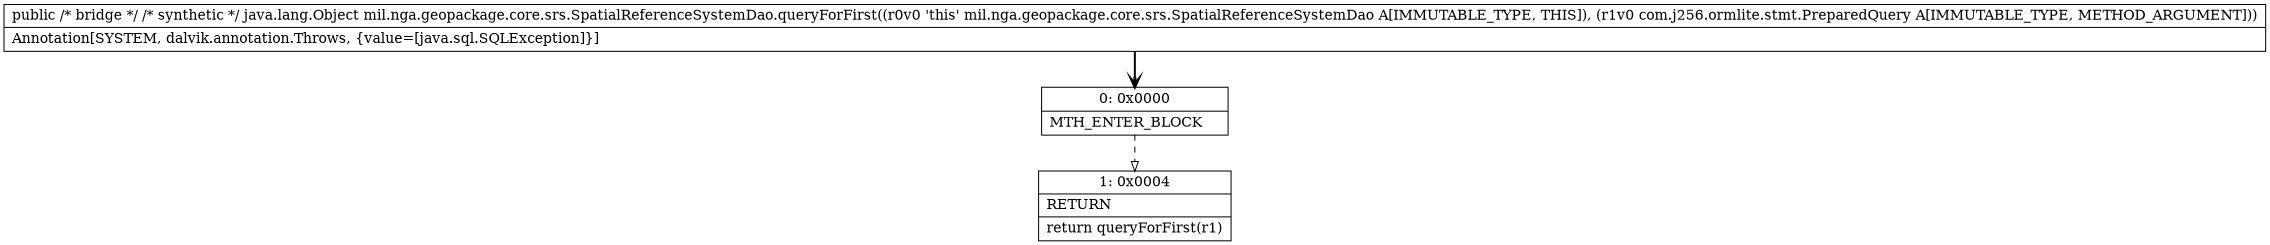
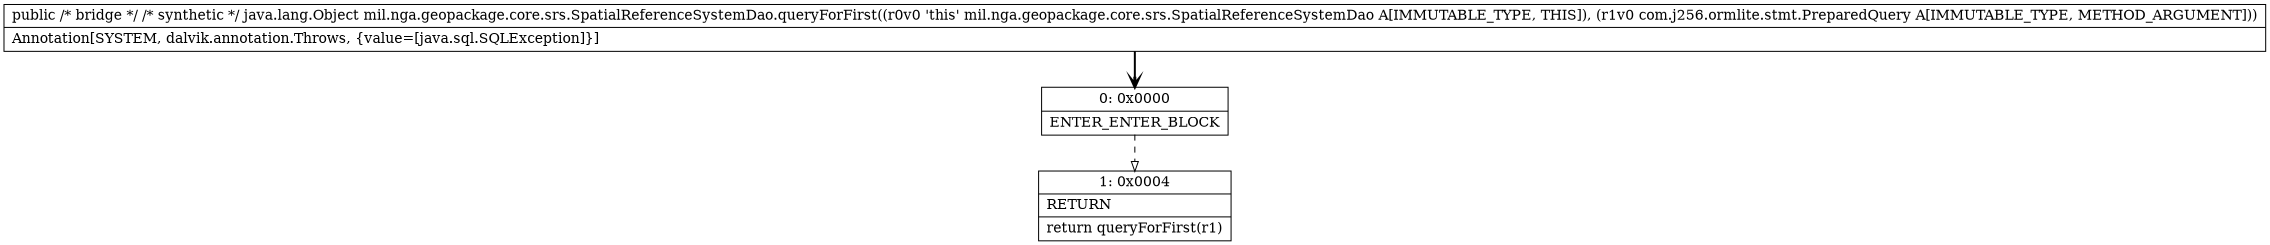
(1126, 123) -> (1135, 123)
